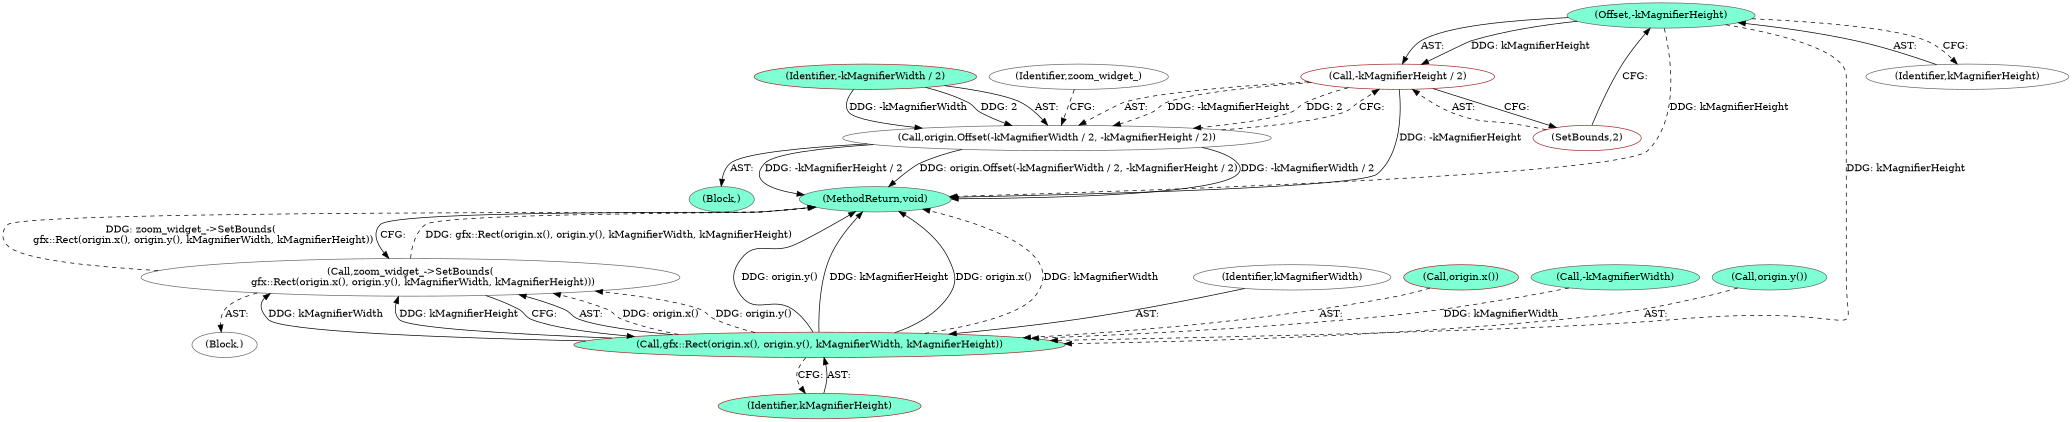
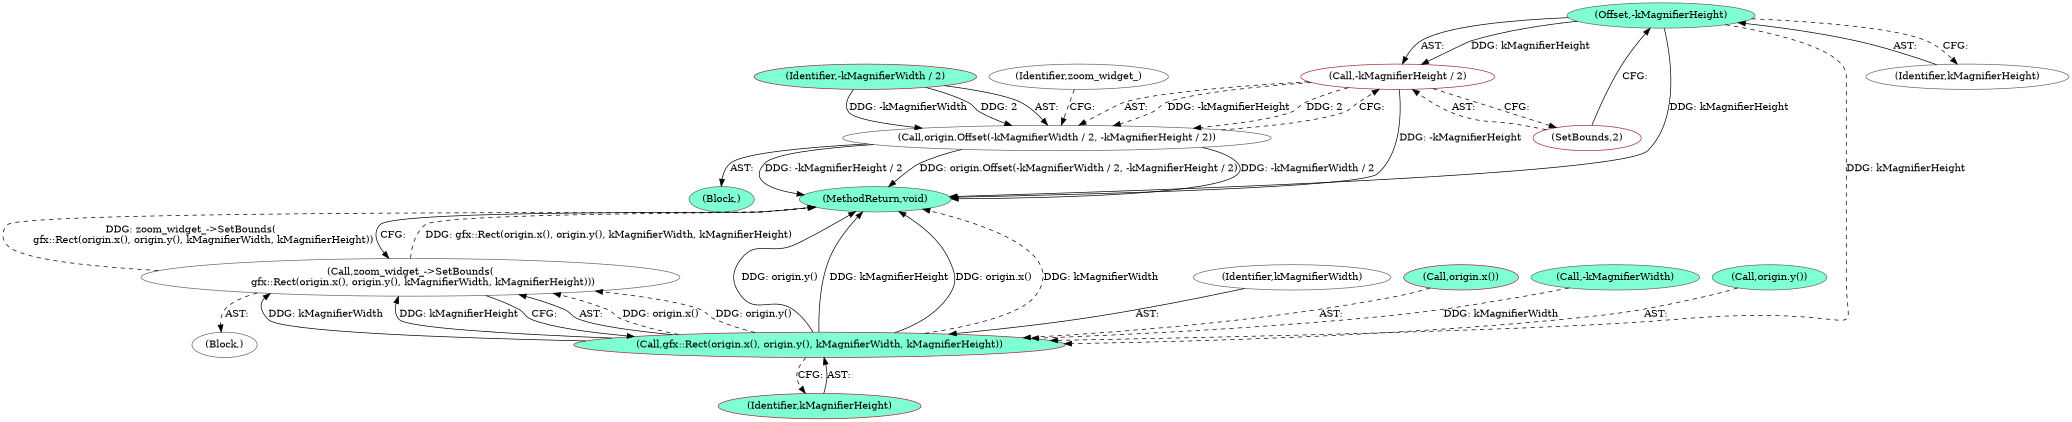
(1491, 107) -> (1491, 107)
(1388, 179) -> (1388, 179)
